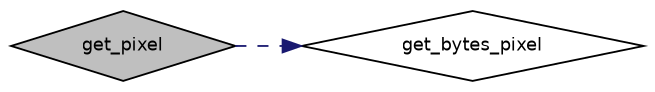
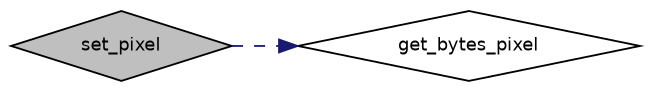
(123, 46) -> (121, 46)
